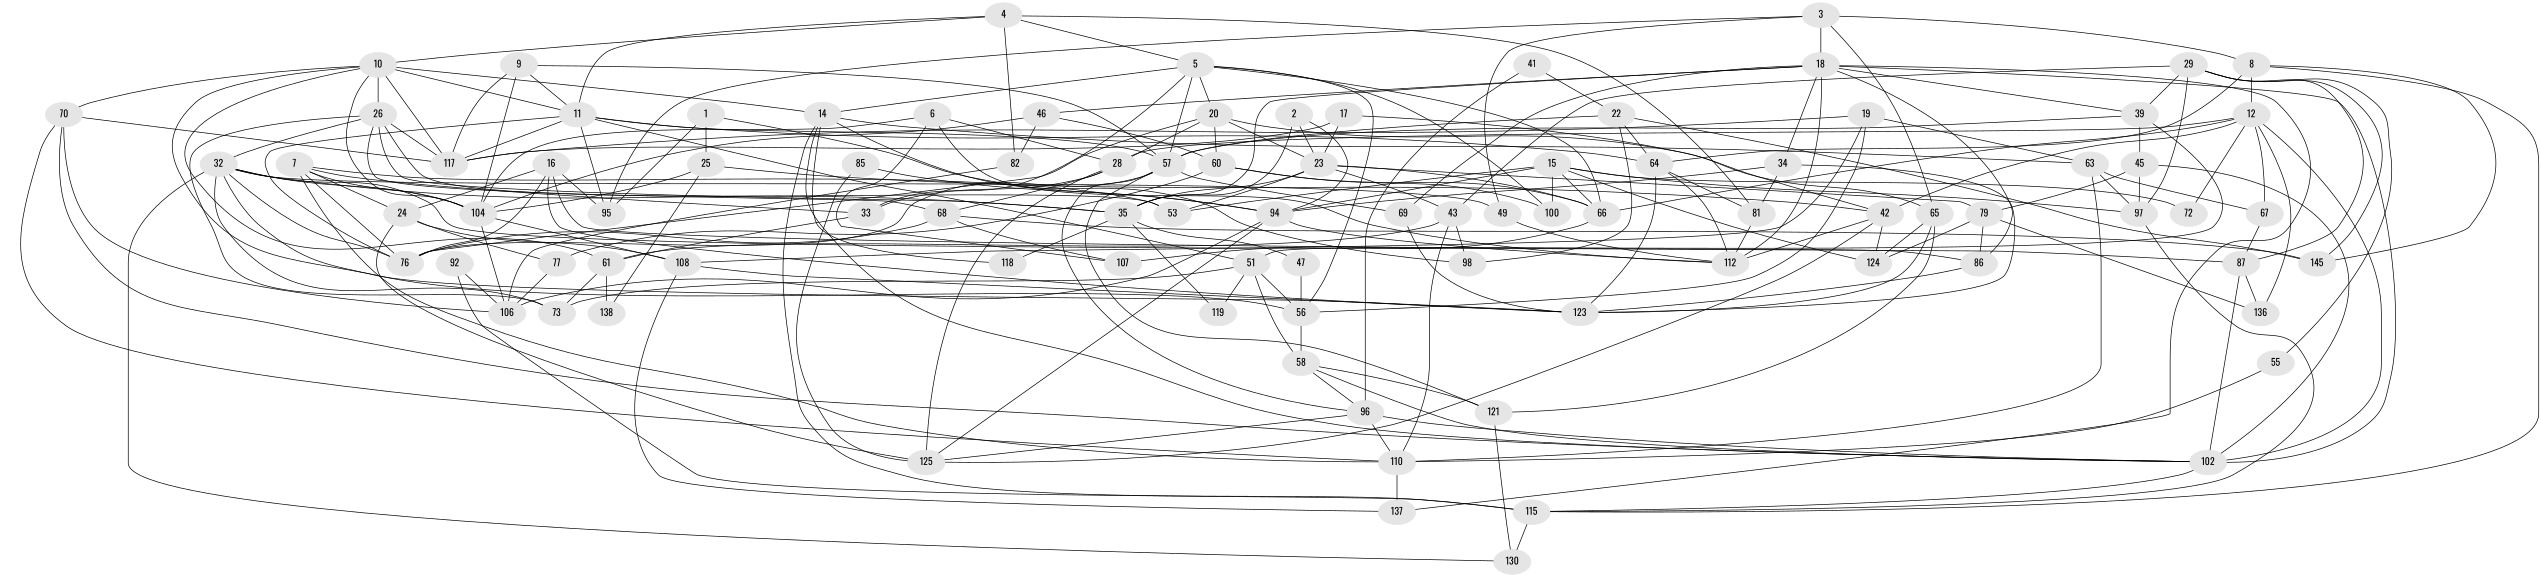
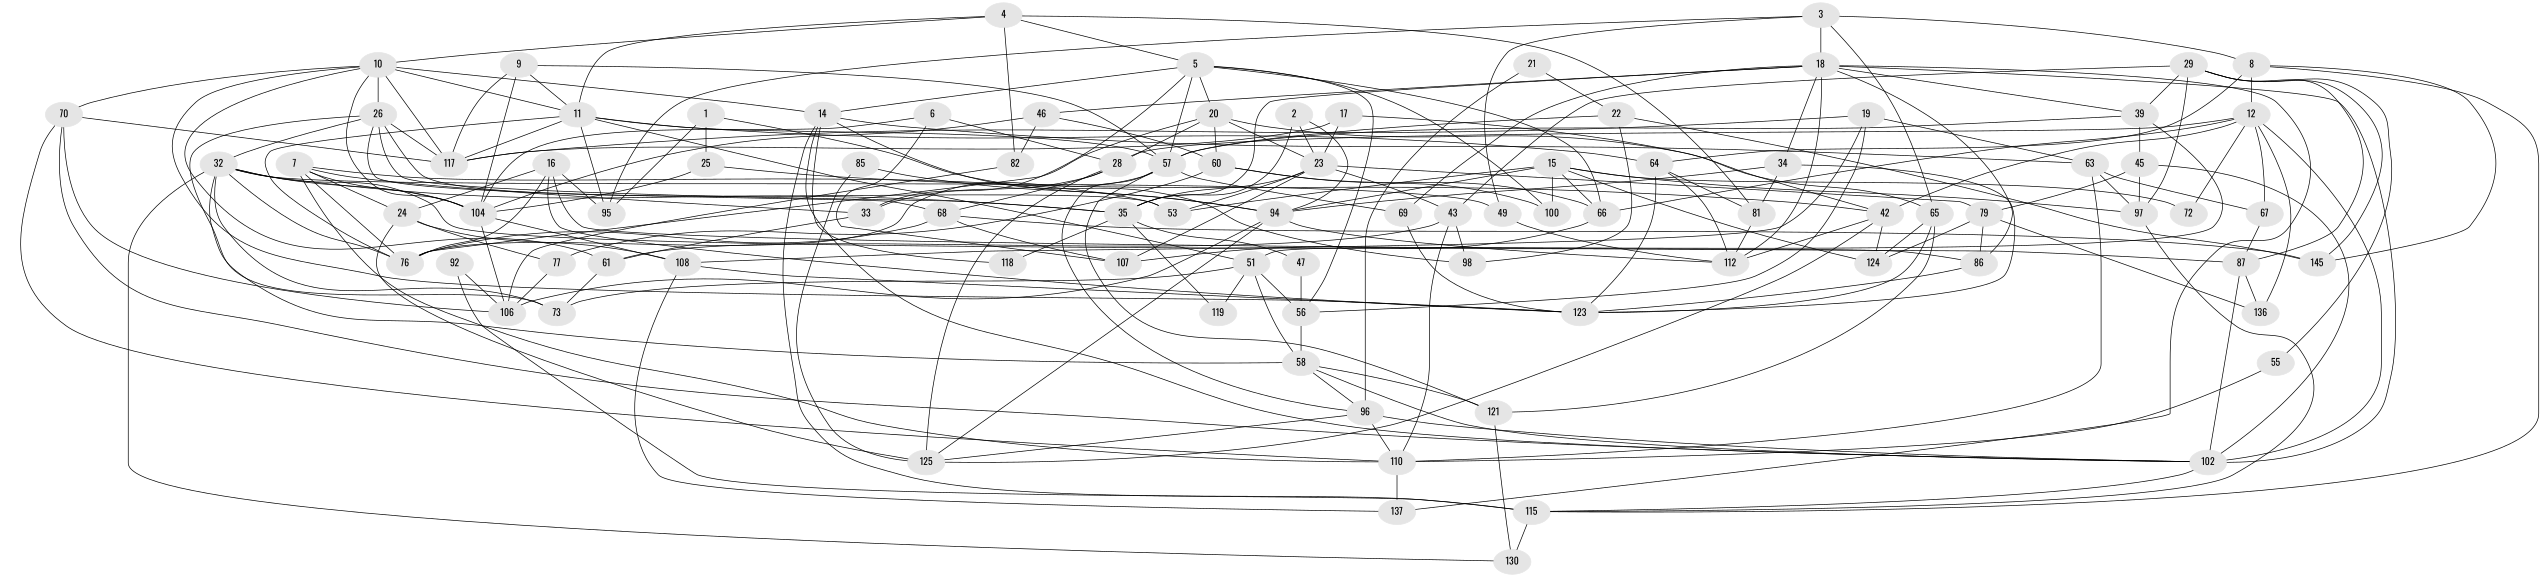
(1532, 65) -> (1532, 65)
(1635, 139) -> none
(1464, 178) -> (1217, 217)
(1297, 201) -> none
(543, 292) -> (702, 346)
(607, 313) -> none
